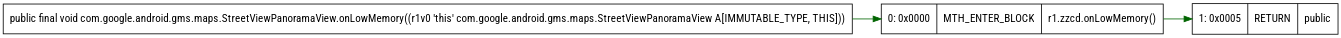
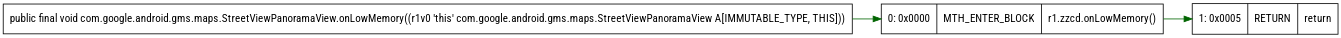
(1318, 19) -> (1318, 19)
